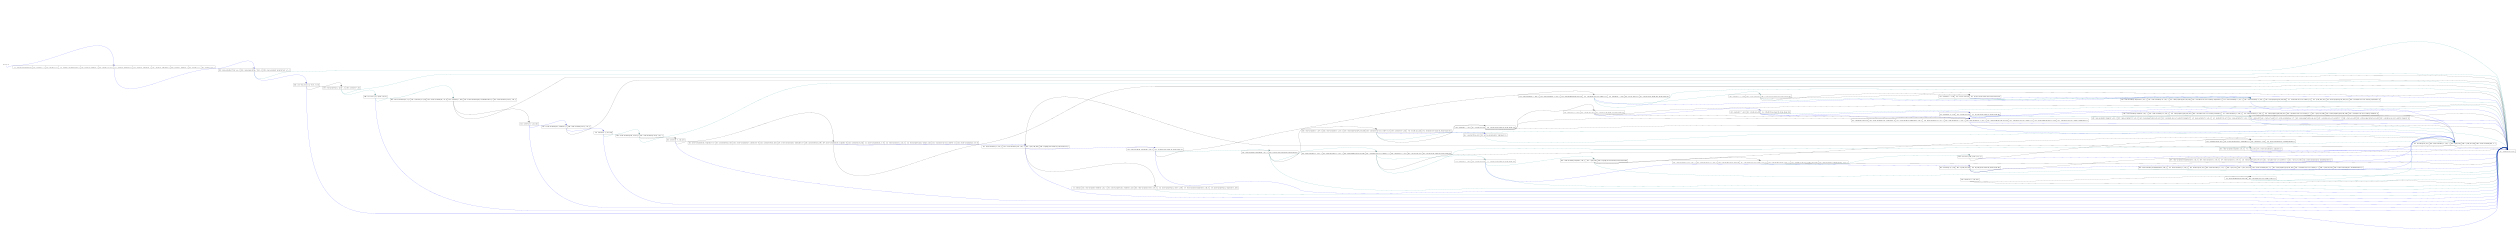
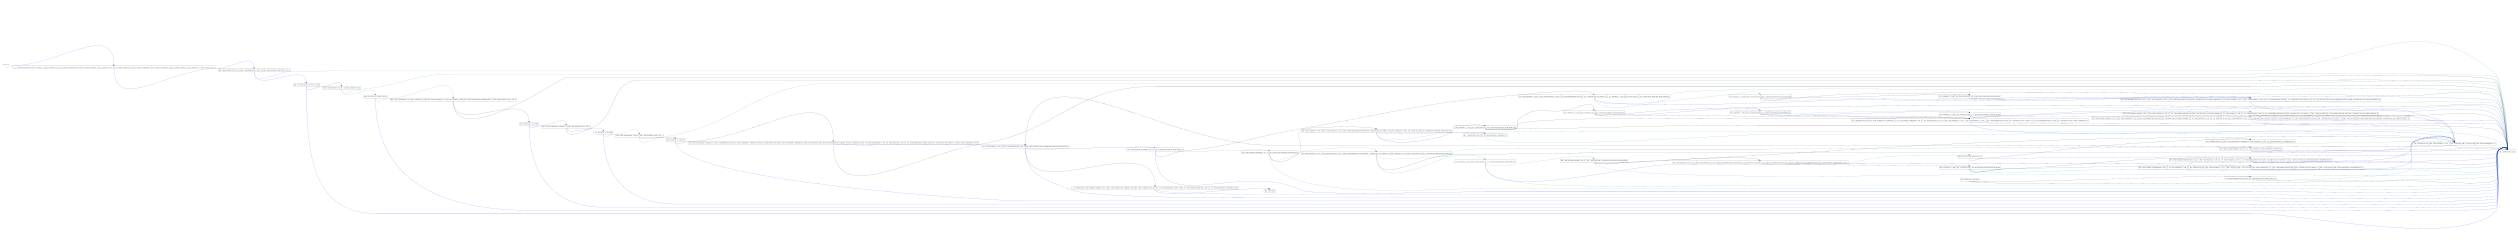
none -> (1270, 191)
